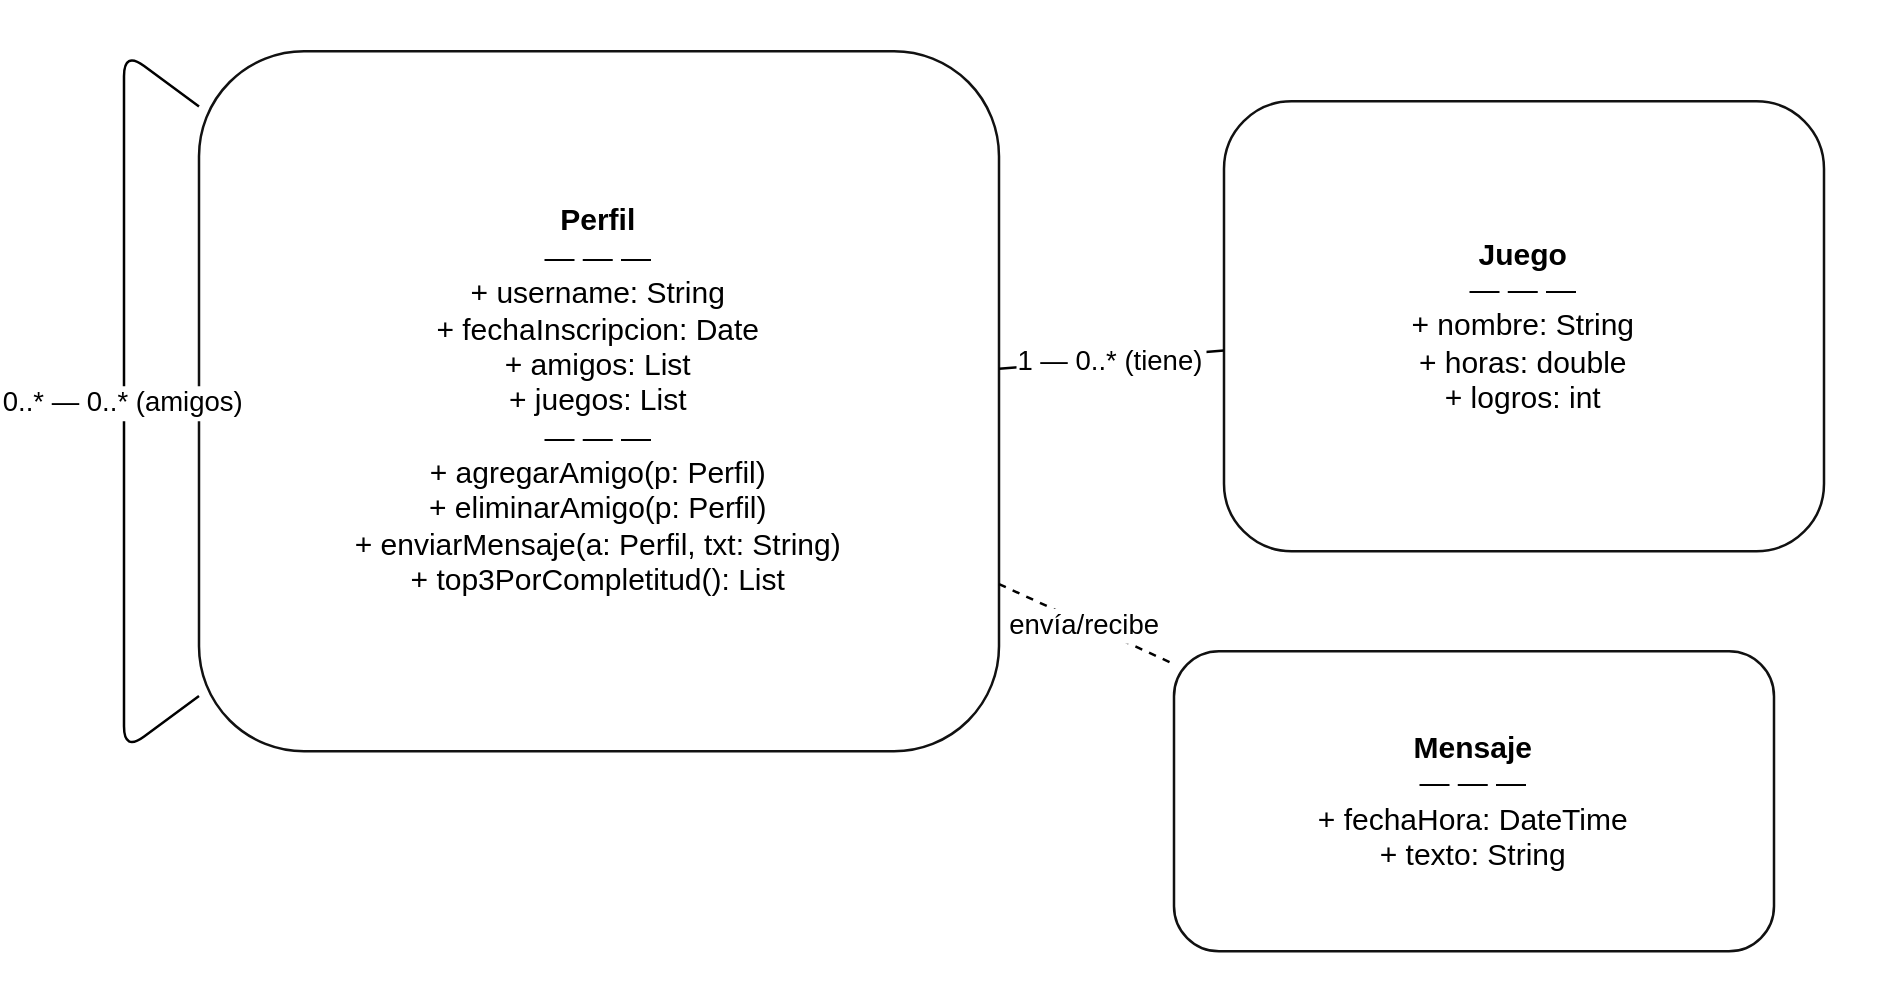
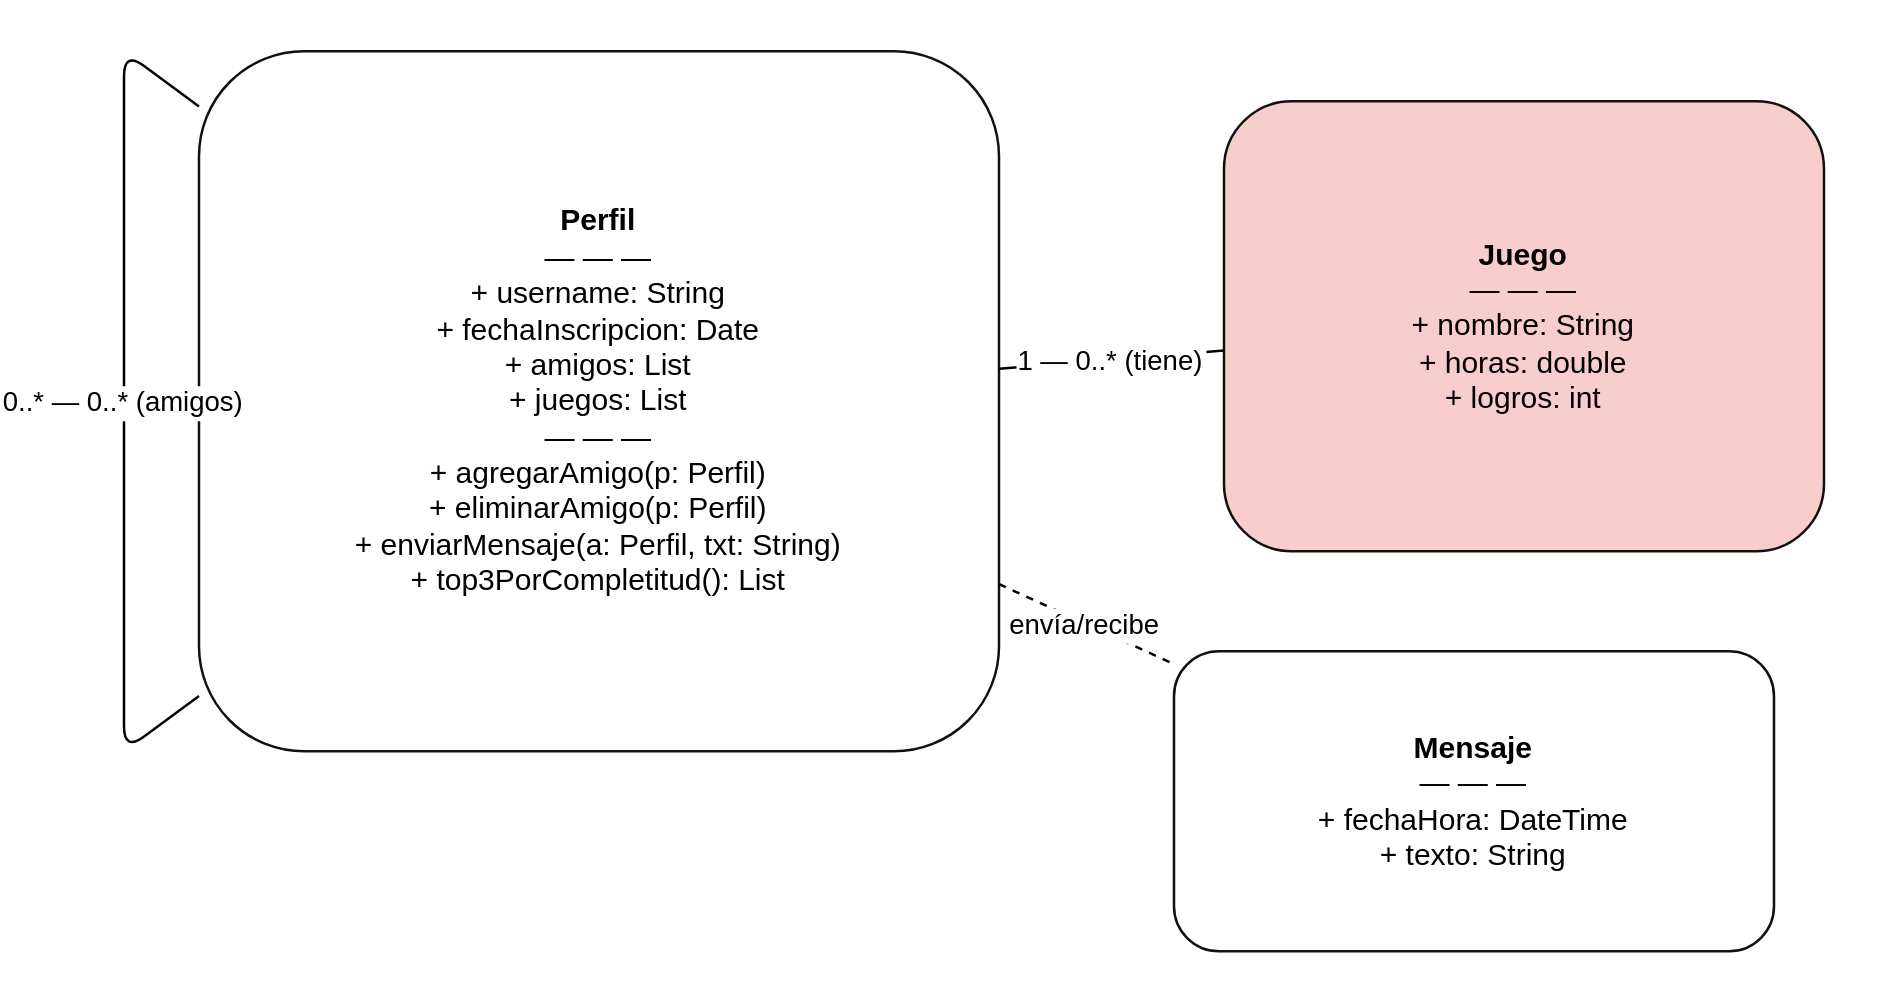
(1524, 326) -> (1524, 326)
